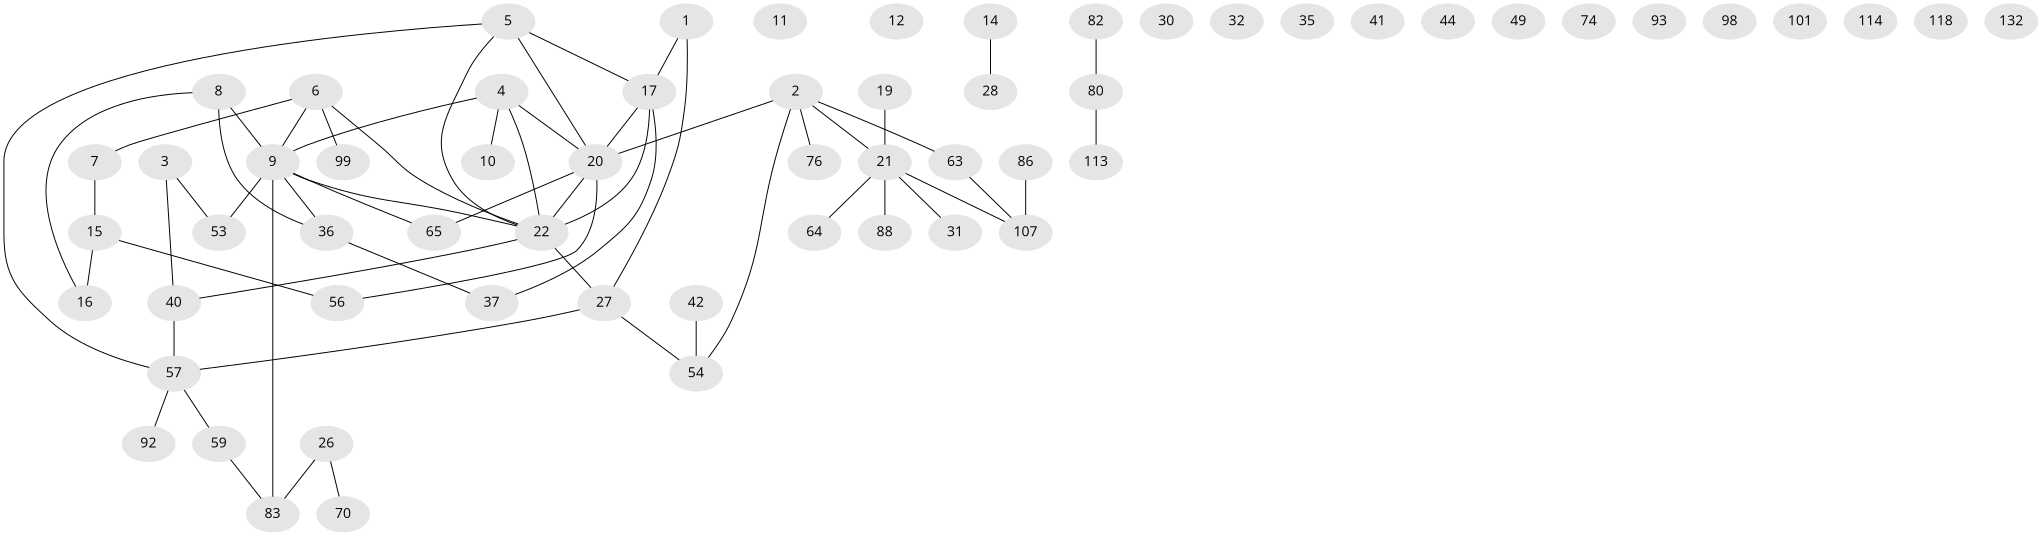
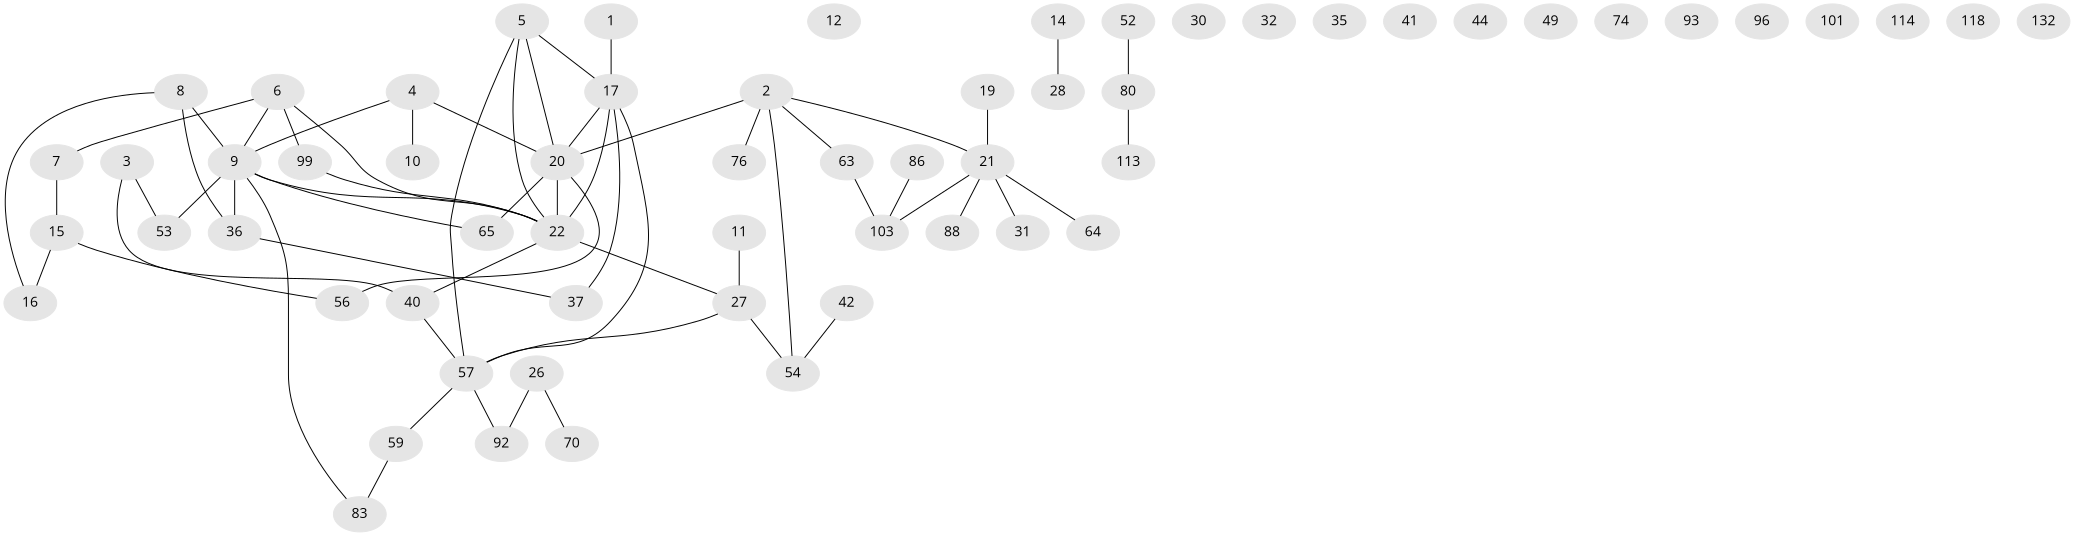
(1096, 22) -> (1128, 22)
(1730, 22) -> (1762, 22)
(528, 161) -> (384, 190)
(671, 169) -> (739, 268)
(1026, 233) -> (882, 233)
none -> (638, 283)
(300, 479) -> (519, 409)
